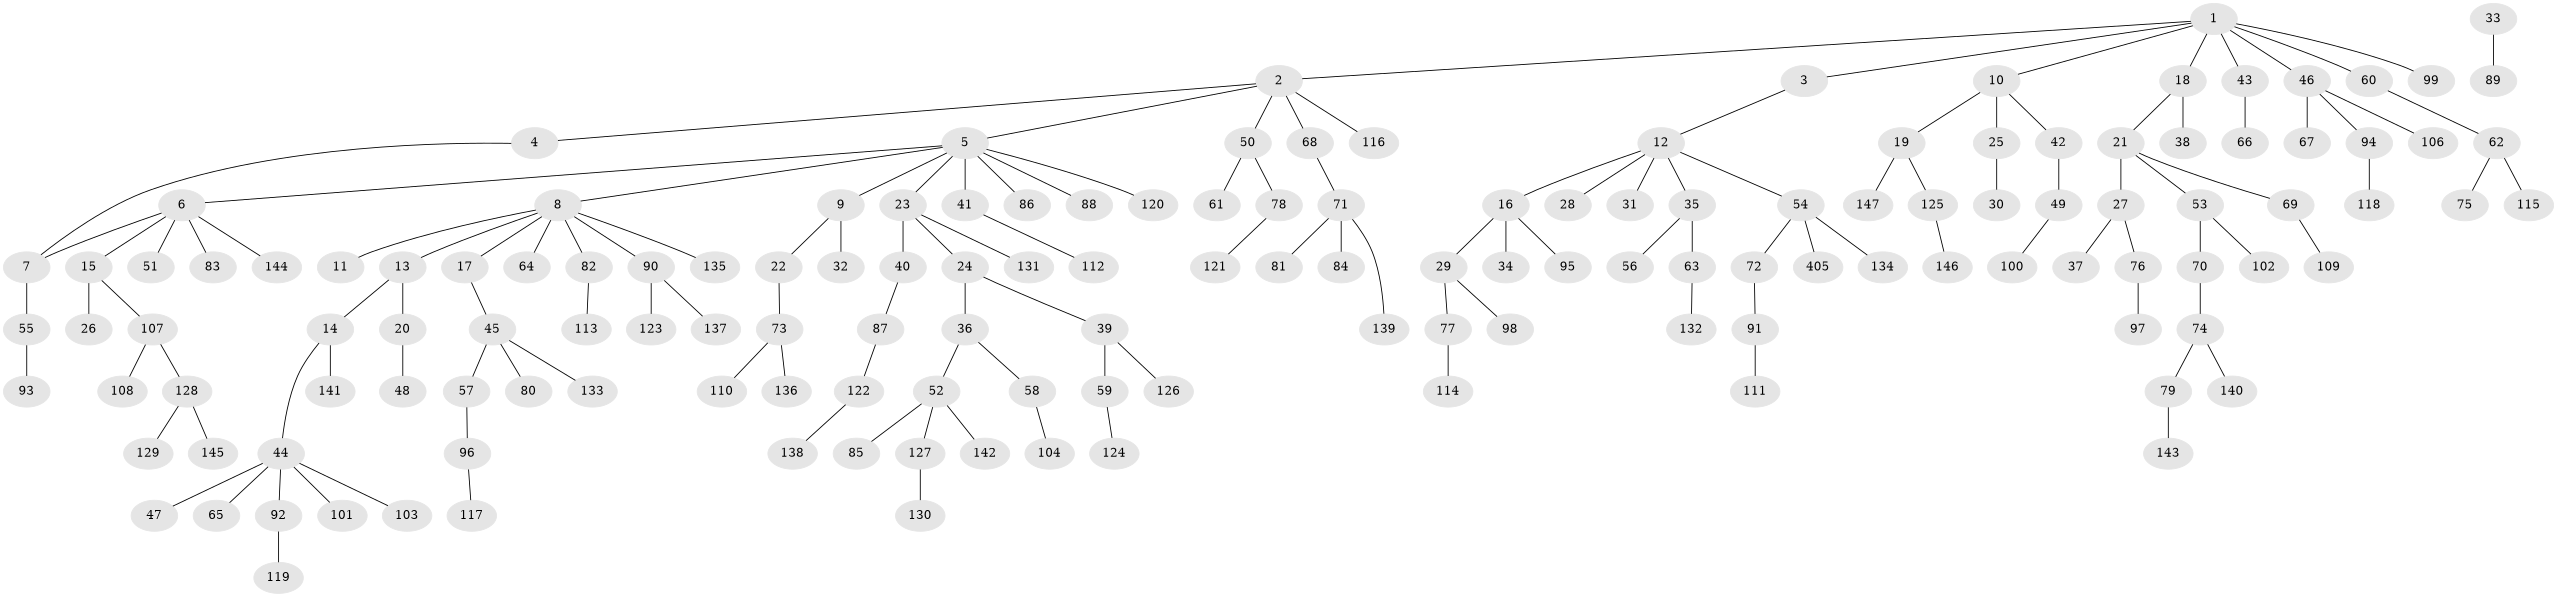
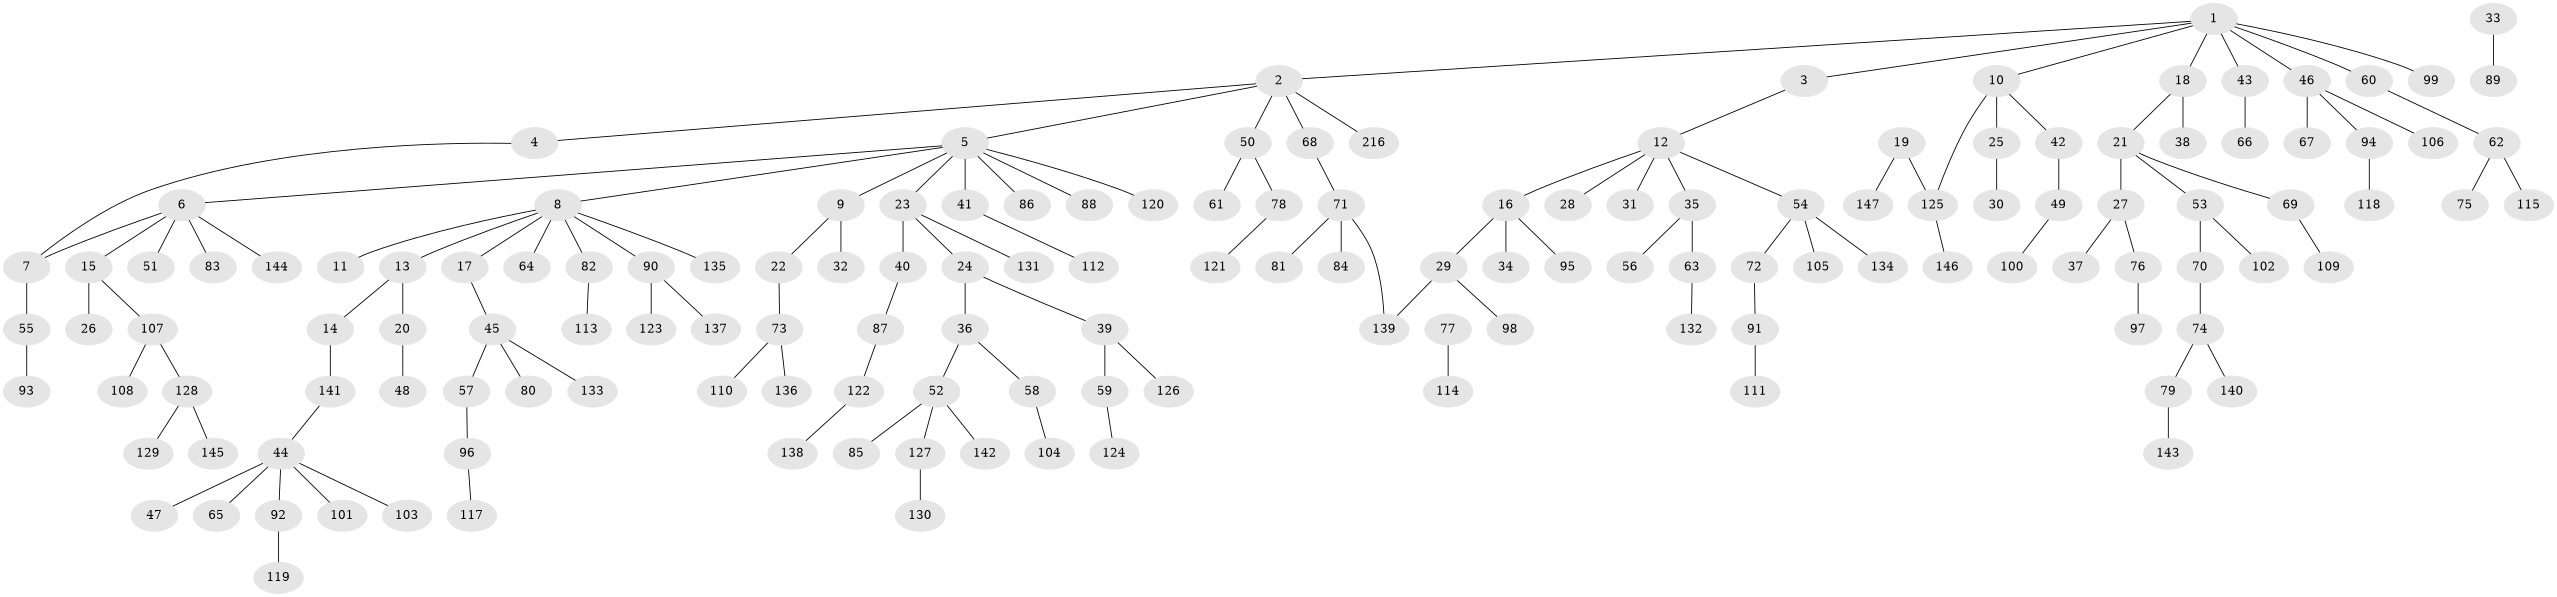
(1949, 112) -> (1959, 141)
(1374, 143) -> (1374, 143)
(1818, 267) -> (1818, 267)
(1446, 299) -> (1414, 298)
(293, 388) -> (306, 423)
